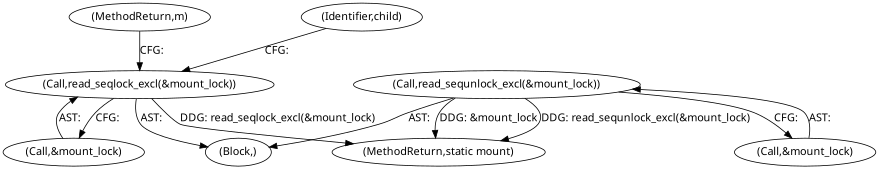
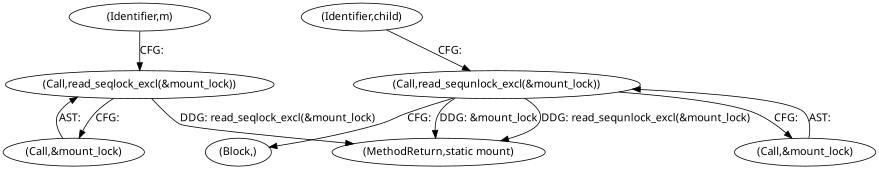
(140, 17) -> (140, 17)
(258, 49) -> (425, 49)
(421, 118) -> (421, 118)
(156, 134) -> none
